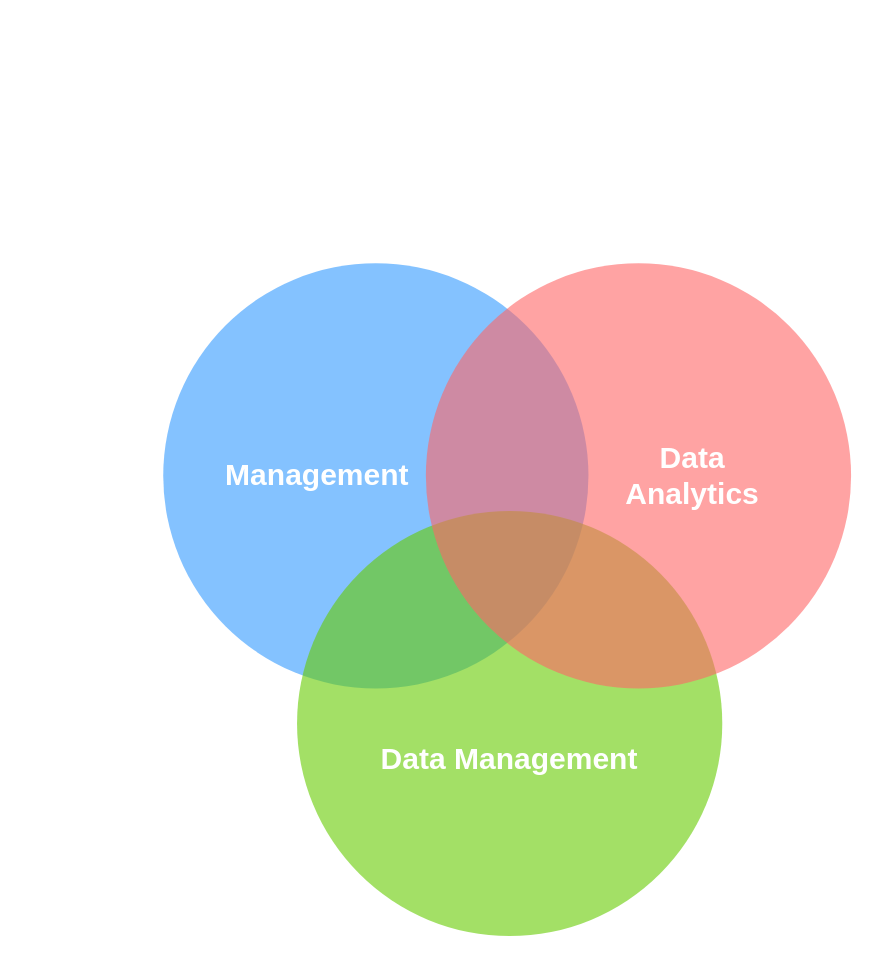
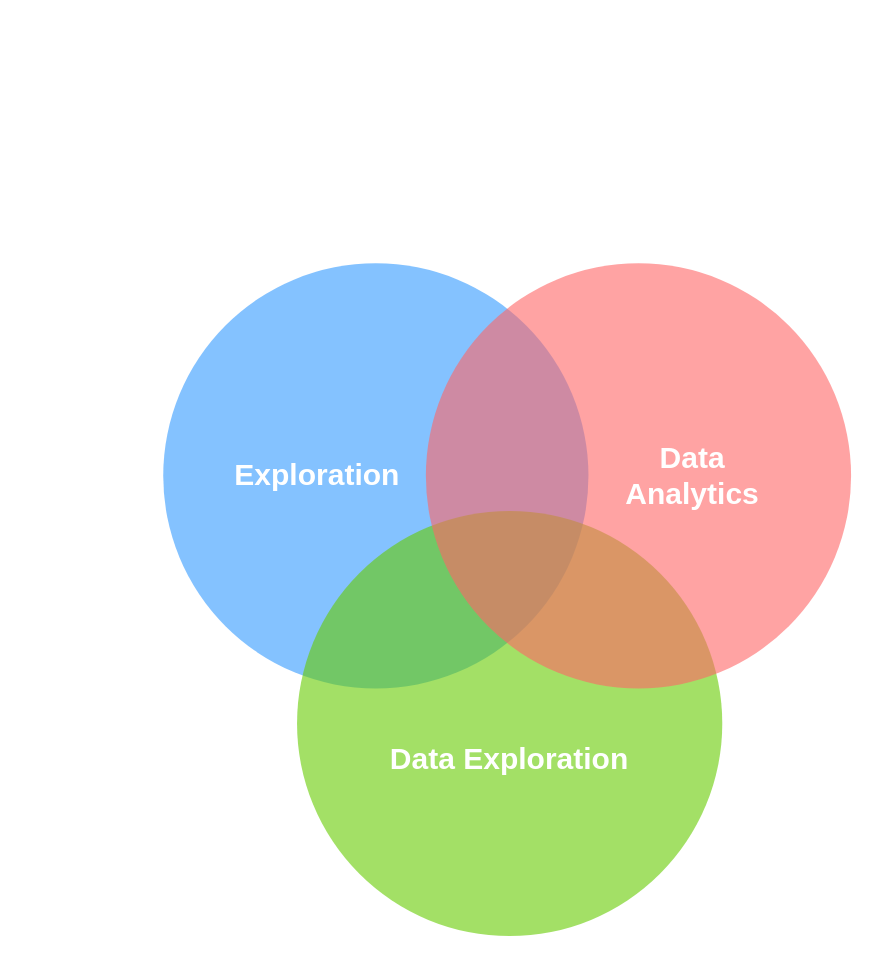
(376, 476) -> (376, 476)
(509, 723) -> (509, 723)
